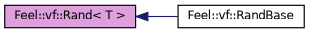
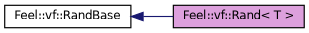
(163, 17) -> (158, 17)
